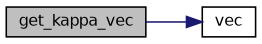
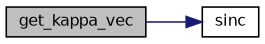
(229, 22) -> (231, 22)
